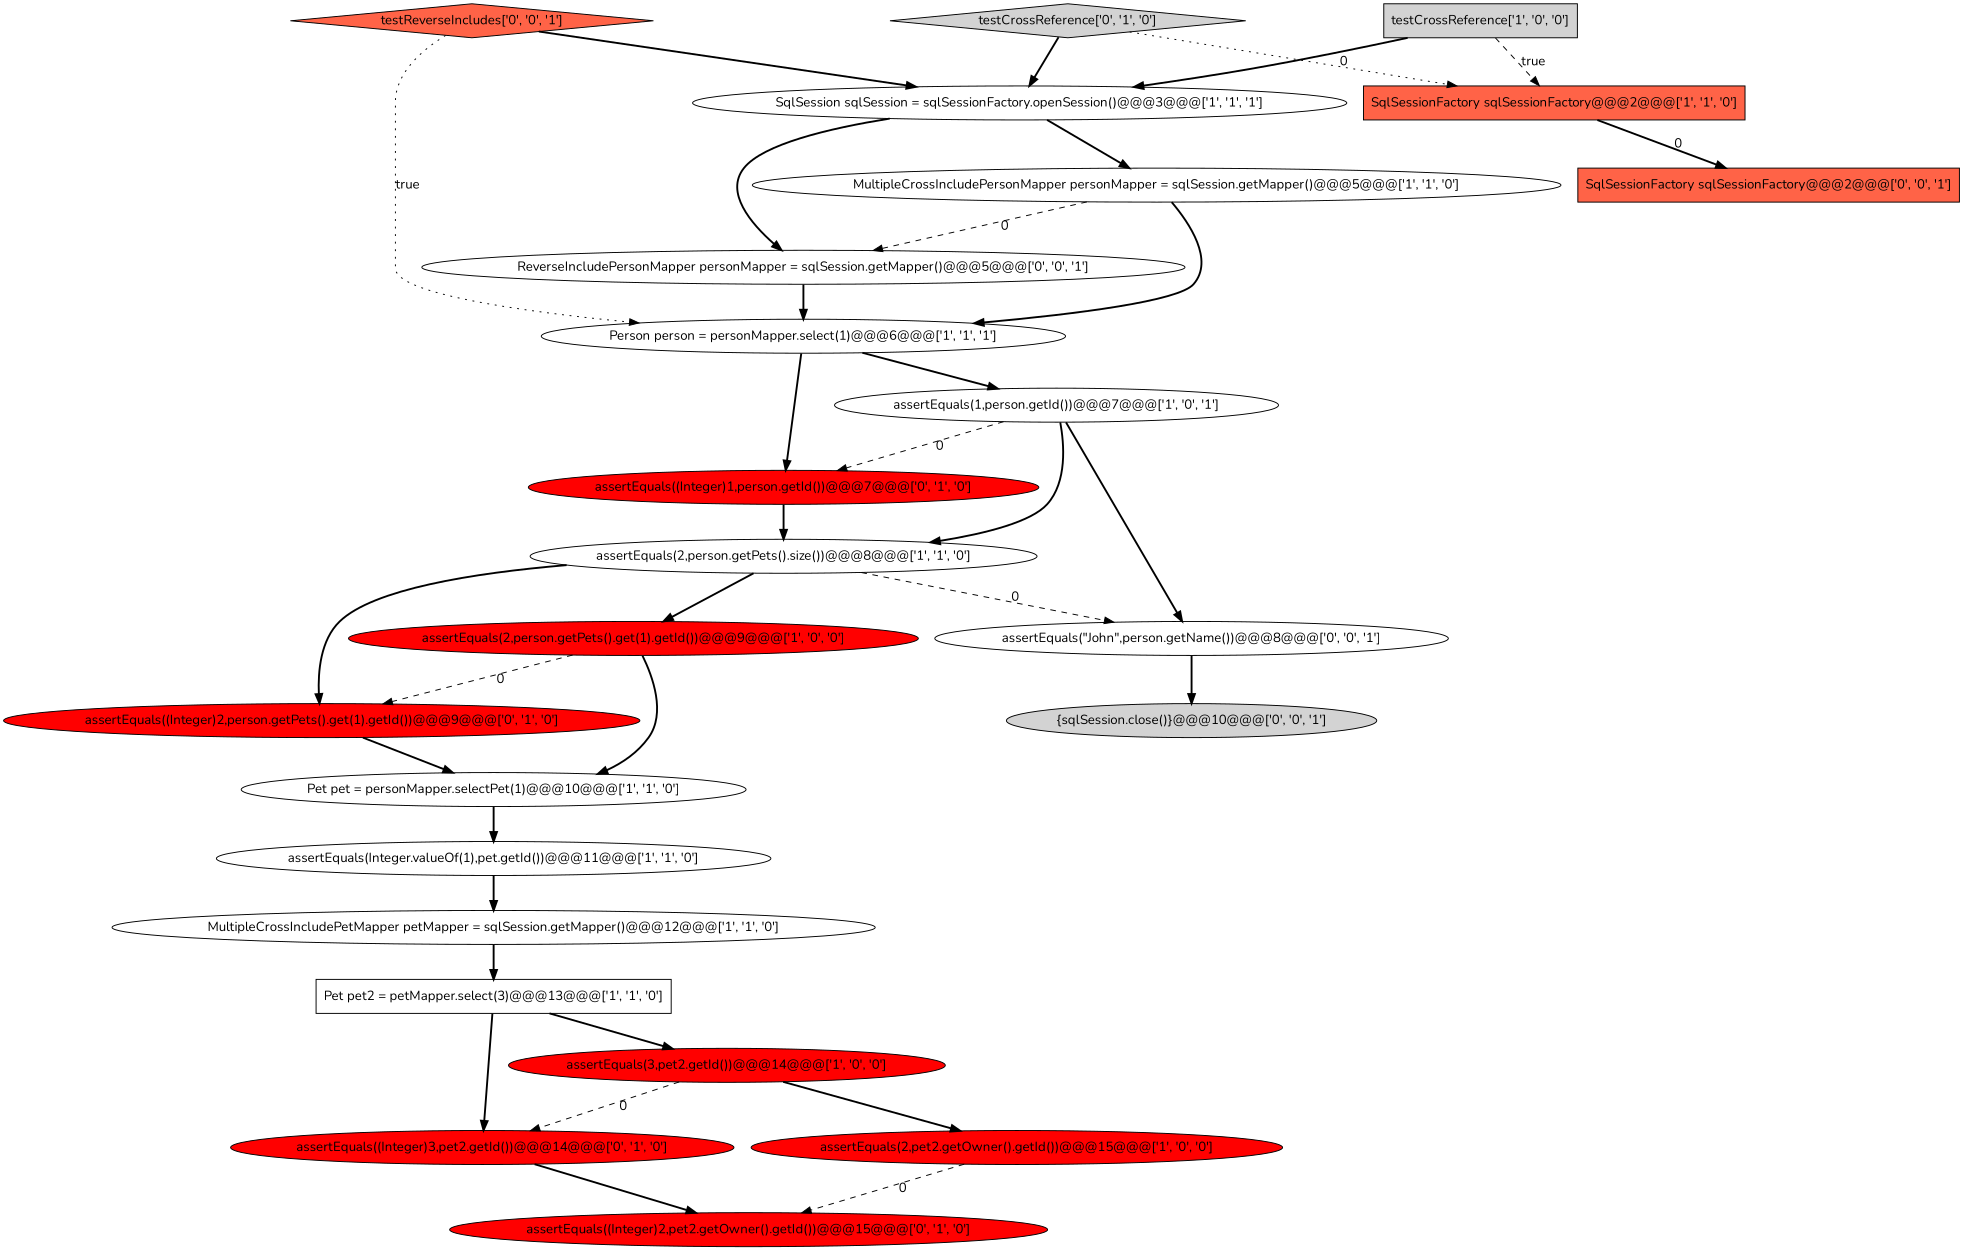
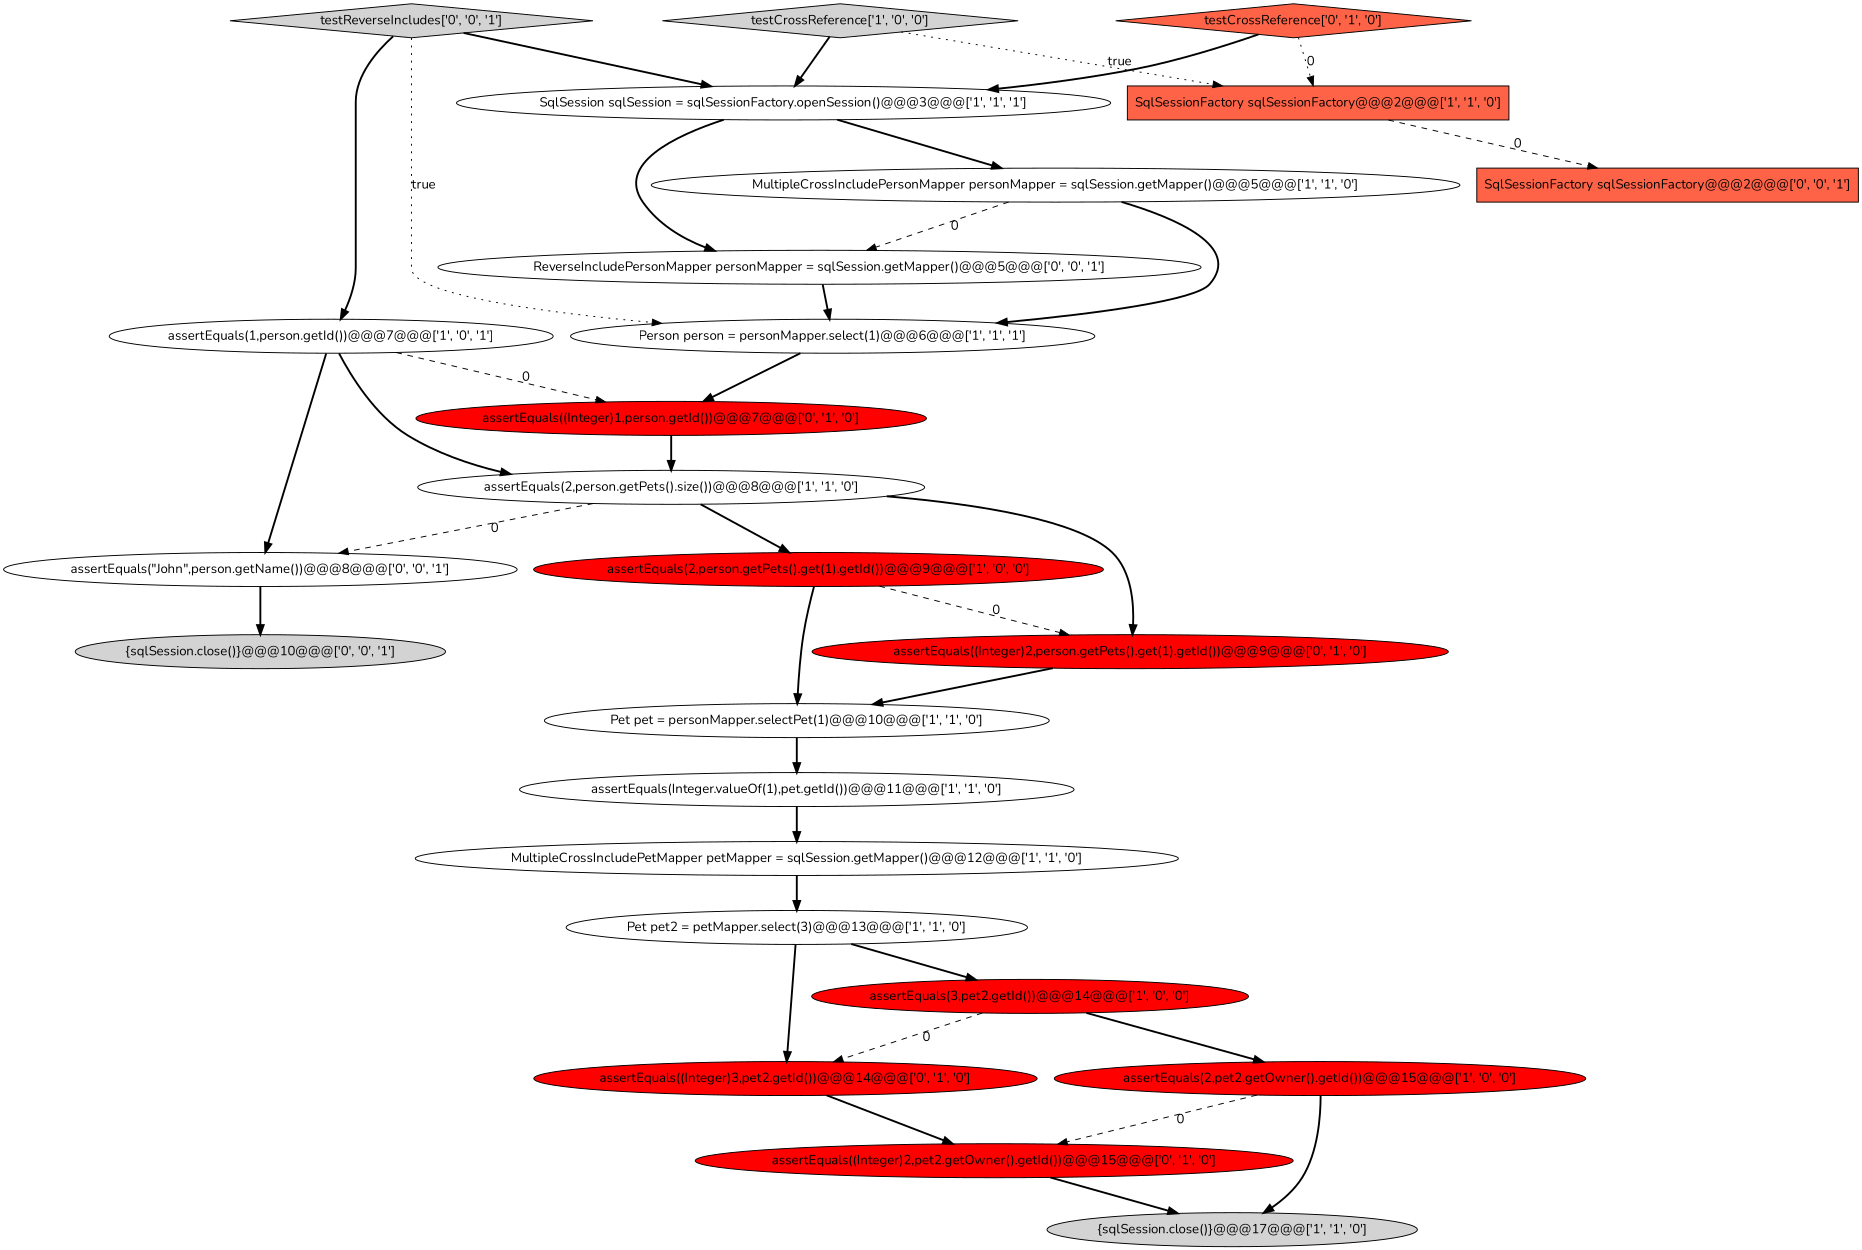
(472, 21) -> (411, 21)
(1068, 21) -> (1294, 21)
(1481, 21) -> (840, 21)
(1514, 58) -> (1057, 58)
(1657, 142) -> (1488, 143)
(925, 370) -> (356, 168)
(494, 996) -> (797, 927)
none -> (1232, 1230)
